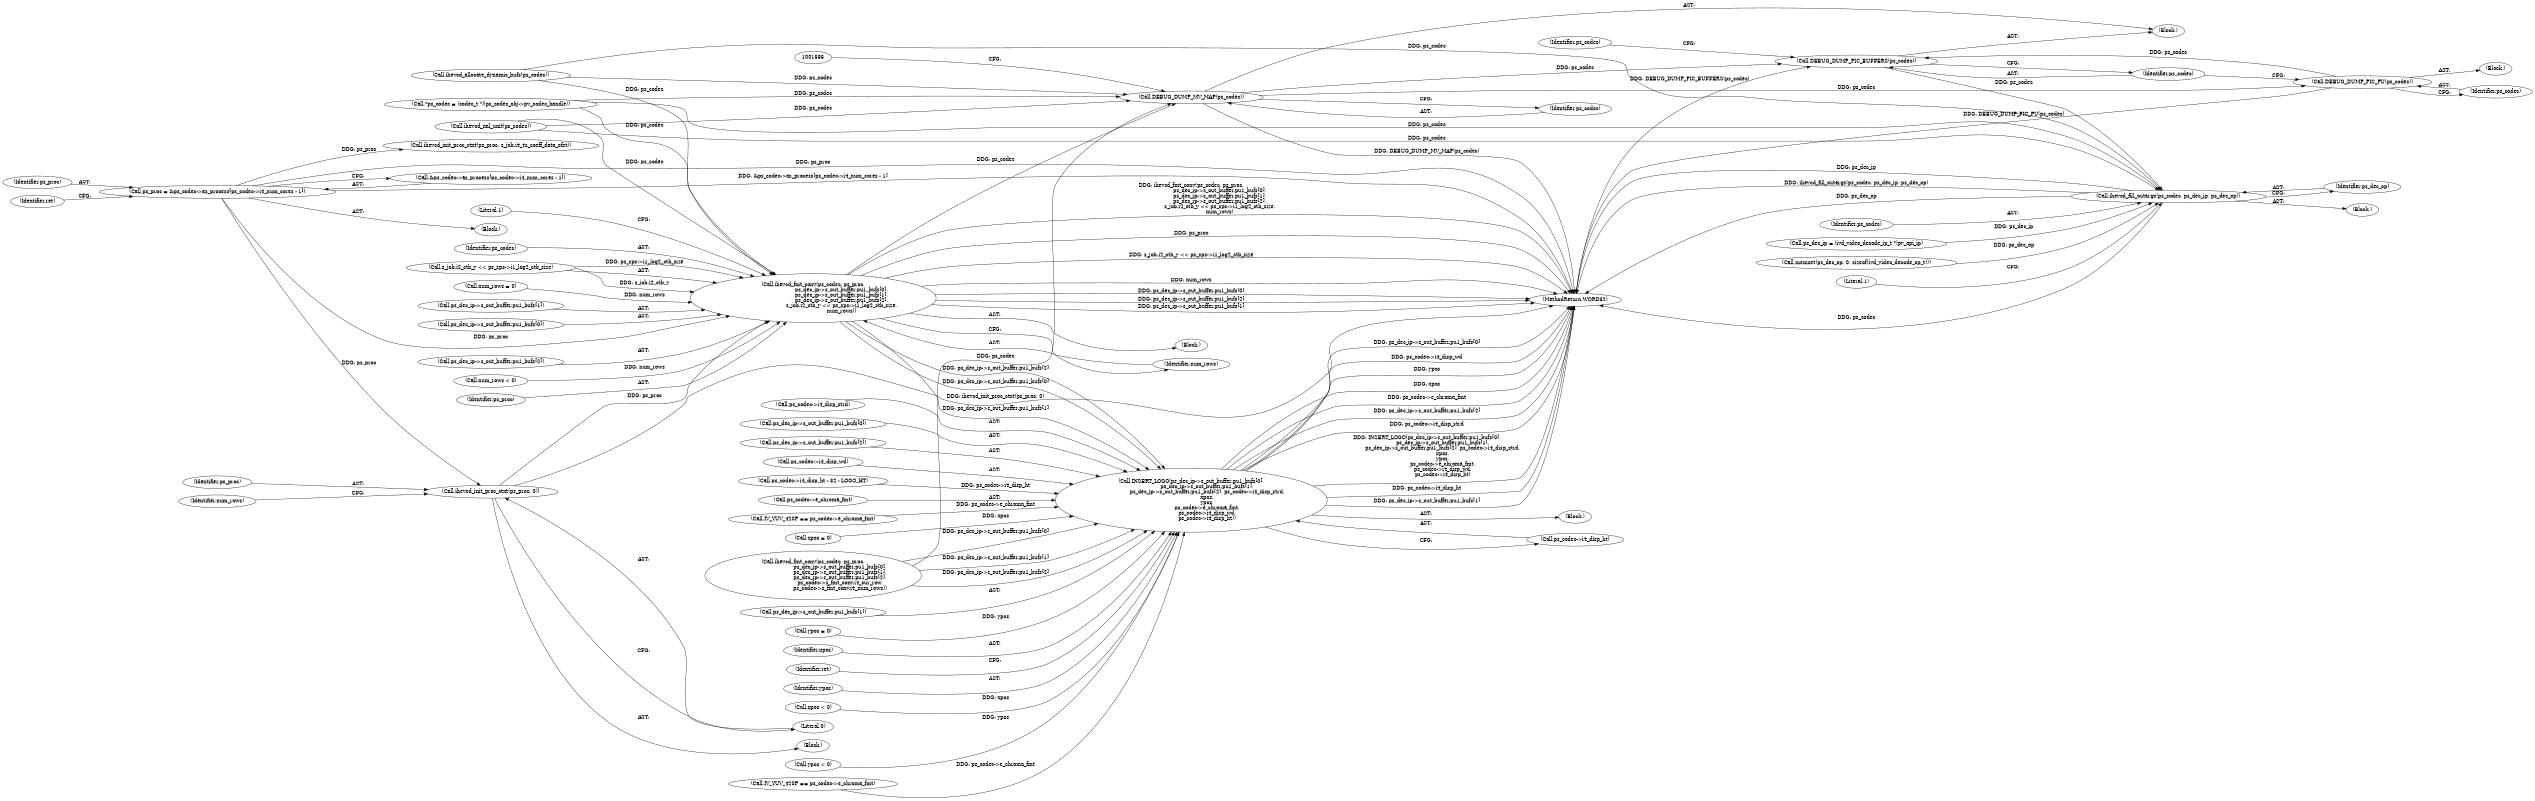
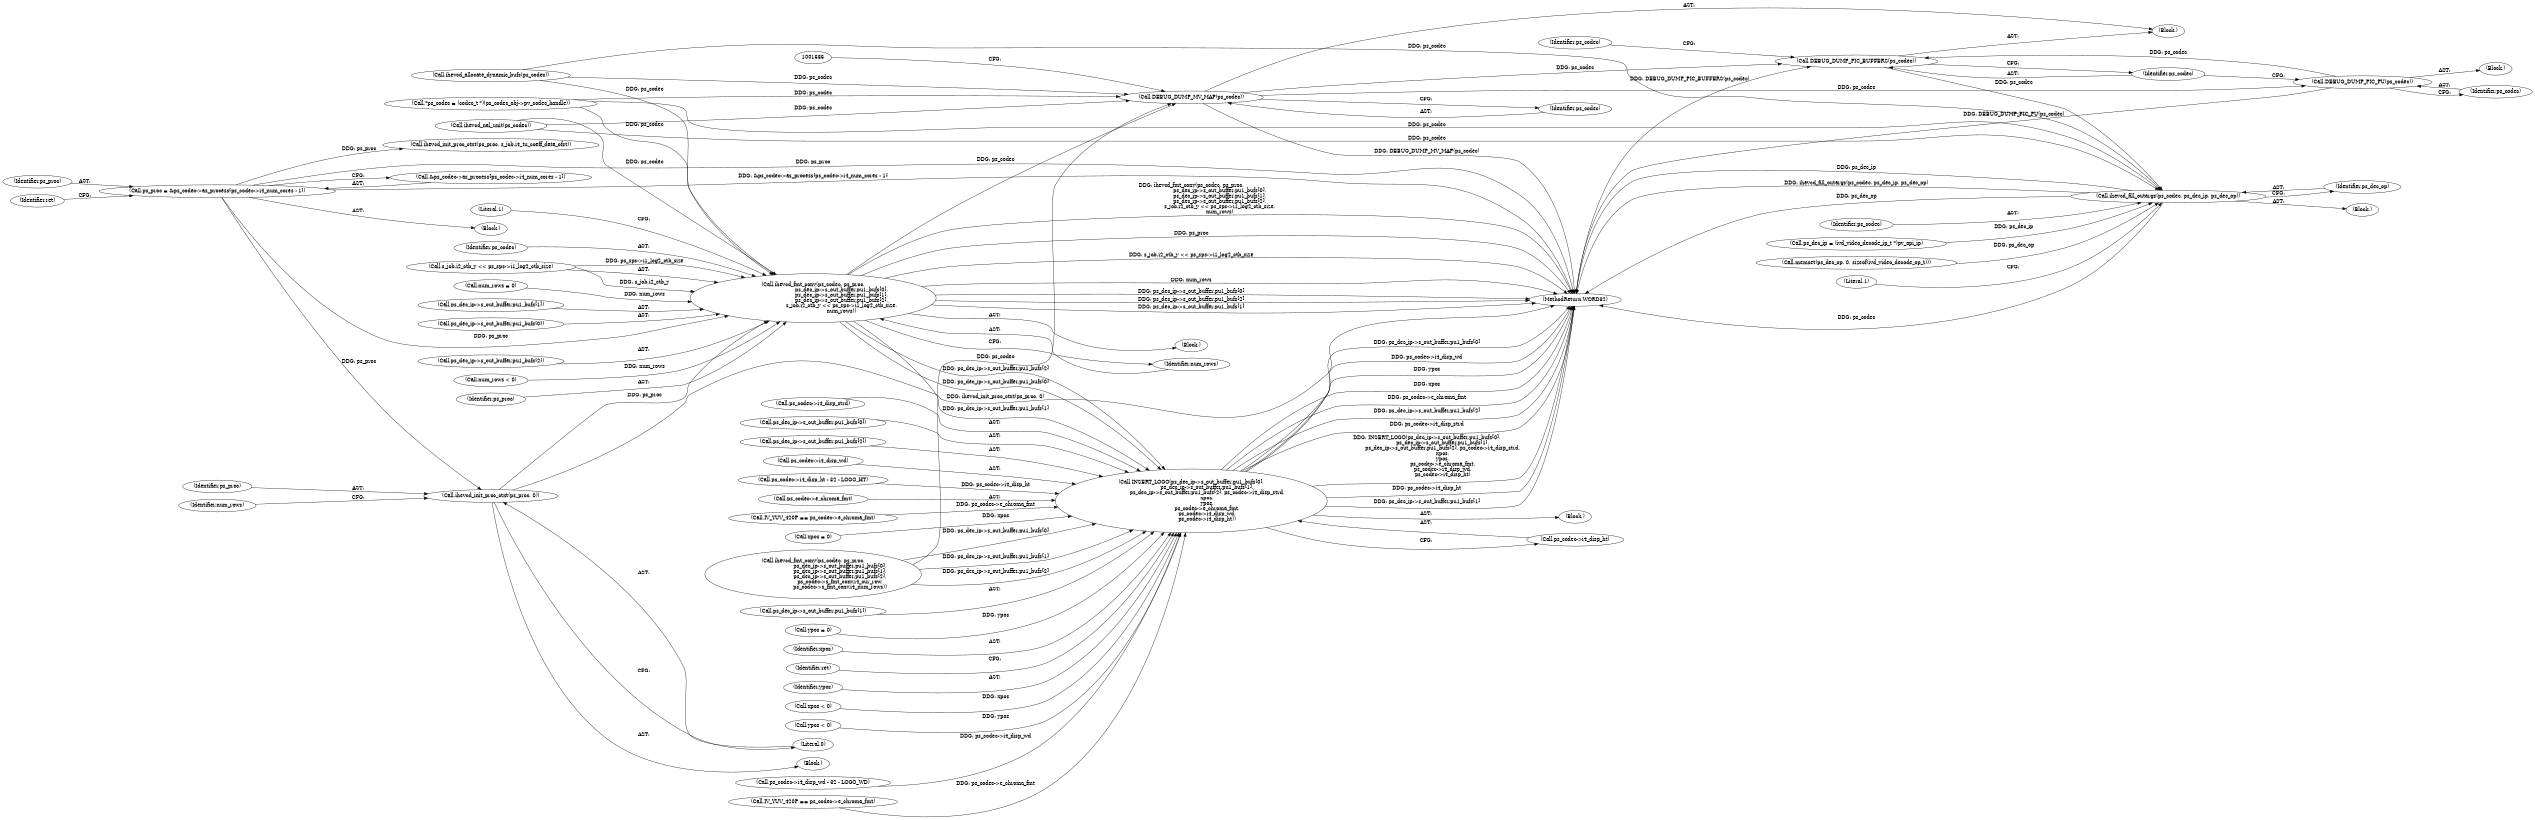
none -> (813, 783)
